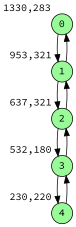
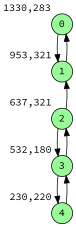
(57, 92) -> none
